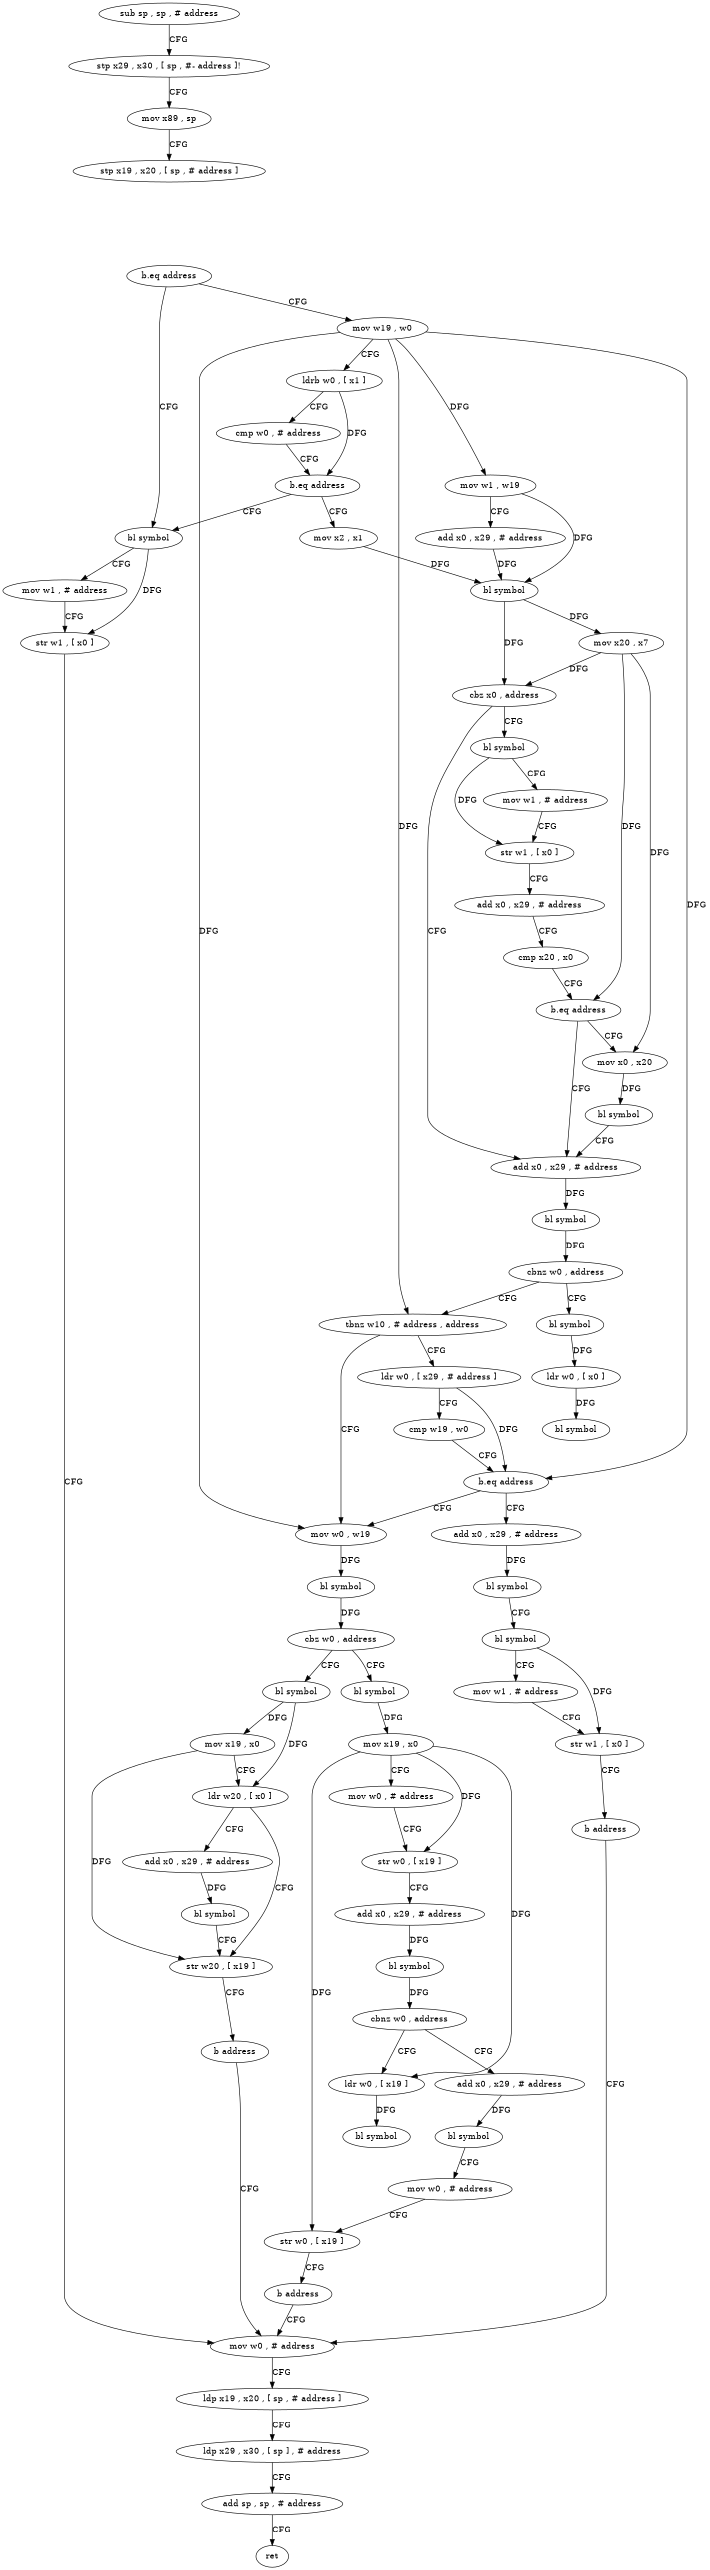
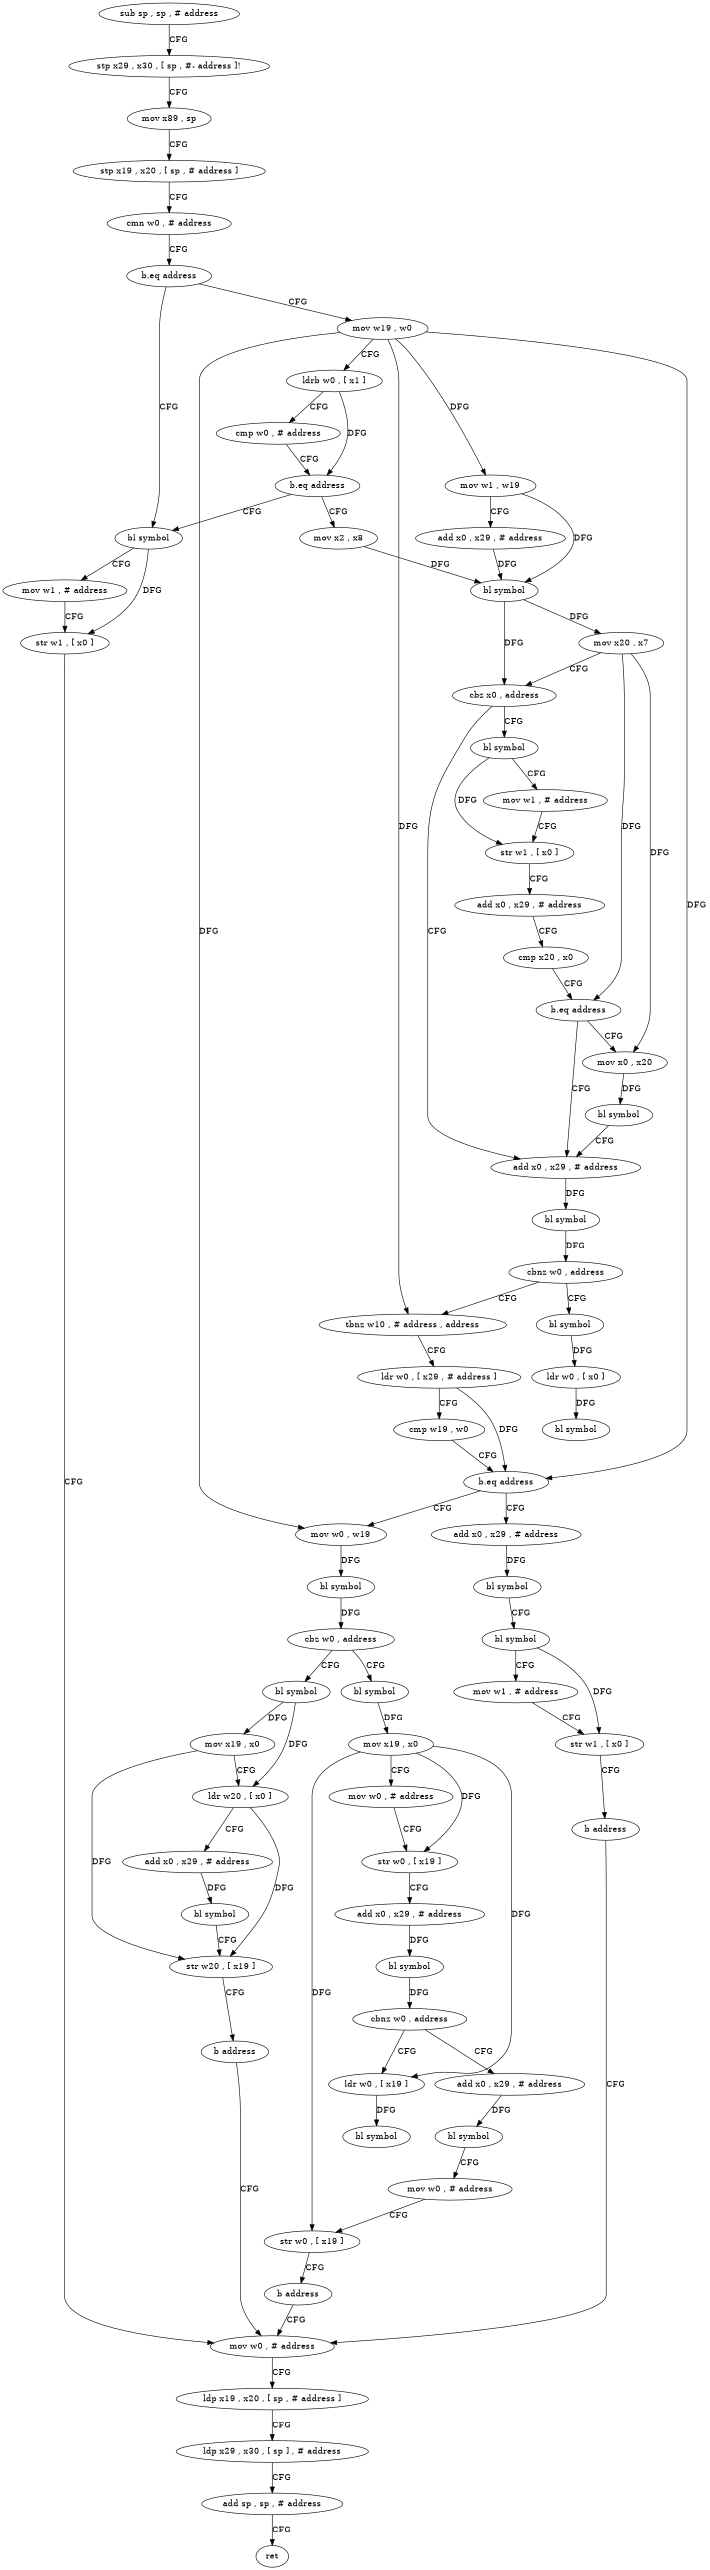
none -> (169, 224)
(339, 538) -> (339, 538)
(579, 669) -> (579, 669)
(341, 1417) -> none
(285, 1888) -> (285, 1888)
